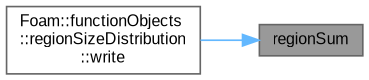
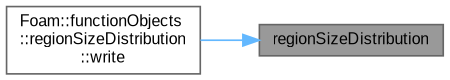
(311, 40) -> (351, 40)
